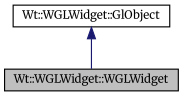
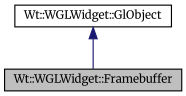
(91, 80) -> (93, 80)
